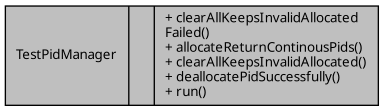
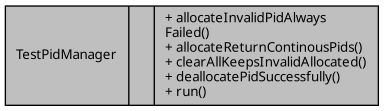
(262, 18) -> (246, 18)
